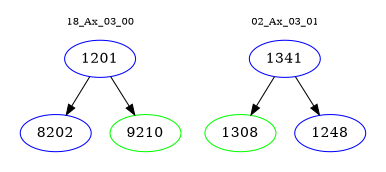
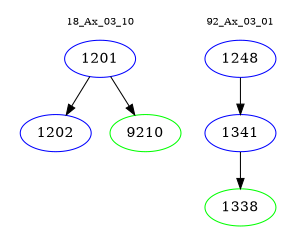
(101, 22) -> (101, 22)
(285, 22) -> (240, 22)
(305, 91) -> (240, 91)
(56, 133) -> (56, 133)
(240, 133) -> (240, 207)
